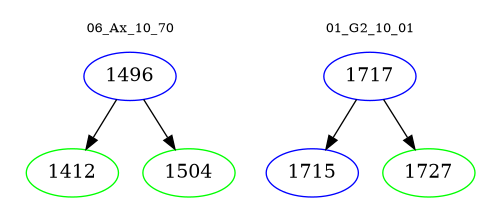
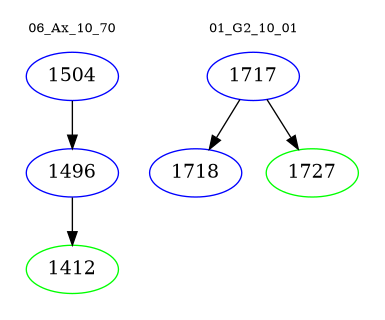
(156, 119) -> (72, 118)
(189, 173) -> (72, 76)
(312, 173) -> (196, 173)
